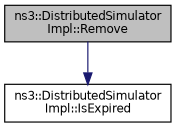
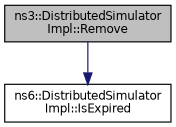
(88, 103) -> (88, 103)
